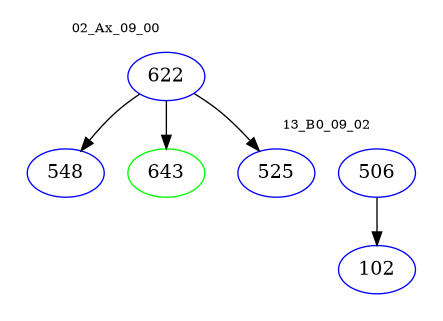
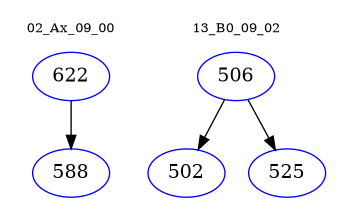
(236, 126) -> (258, 119)
(66, 173) -> (71, 173)
(166, 173) -> none
(377, 270) -> (186, 173)
